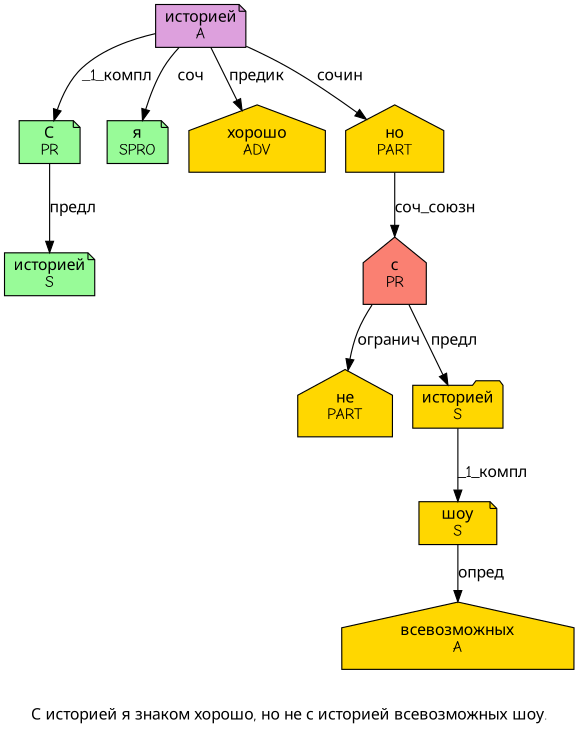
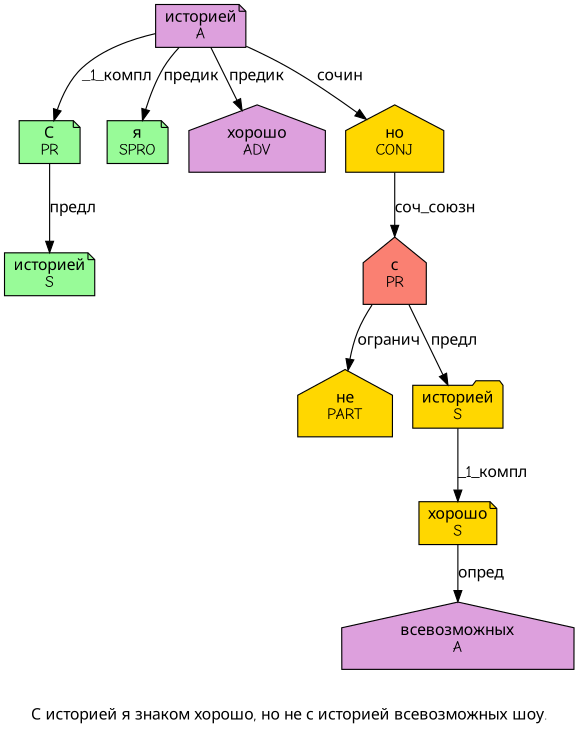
(191, 76) -> (191, 76)
(257, 142) -> (257, 142)
(395, 142) -> (395, 142)
(458, 523) -> (458, 523)
(458, 639) -> (458, 639)
